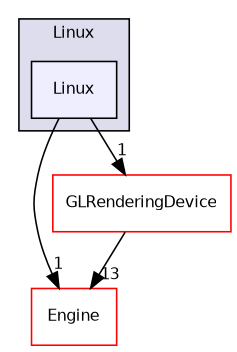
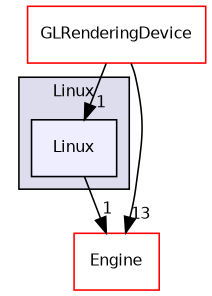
(105, 141) -> (97, 87)
